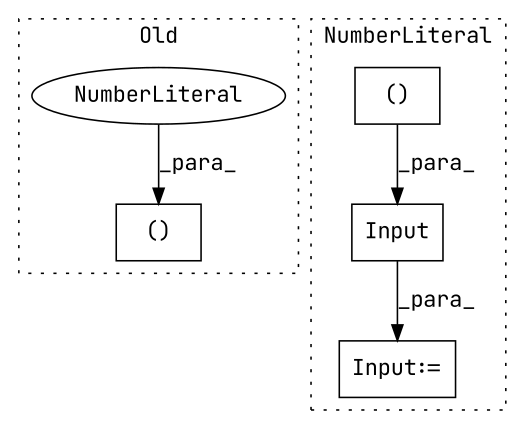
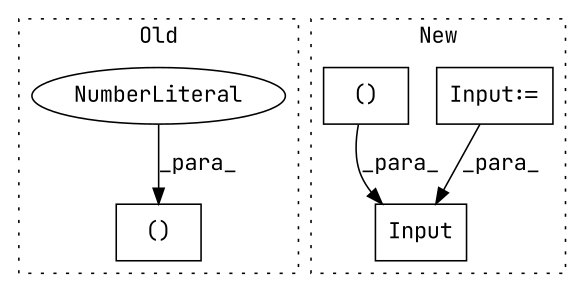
(408, 37) -> (438, 37)
(397, 293) -> (462, 157)
